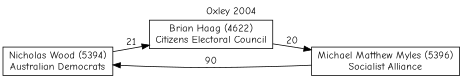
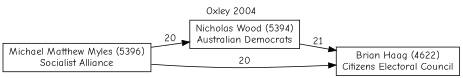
(288, 46) -> (240, 68)
(211, 61) -> (170, 38)
